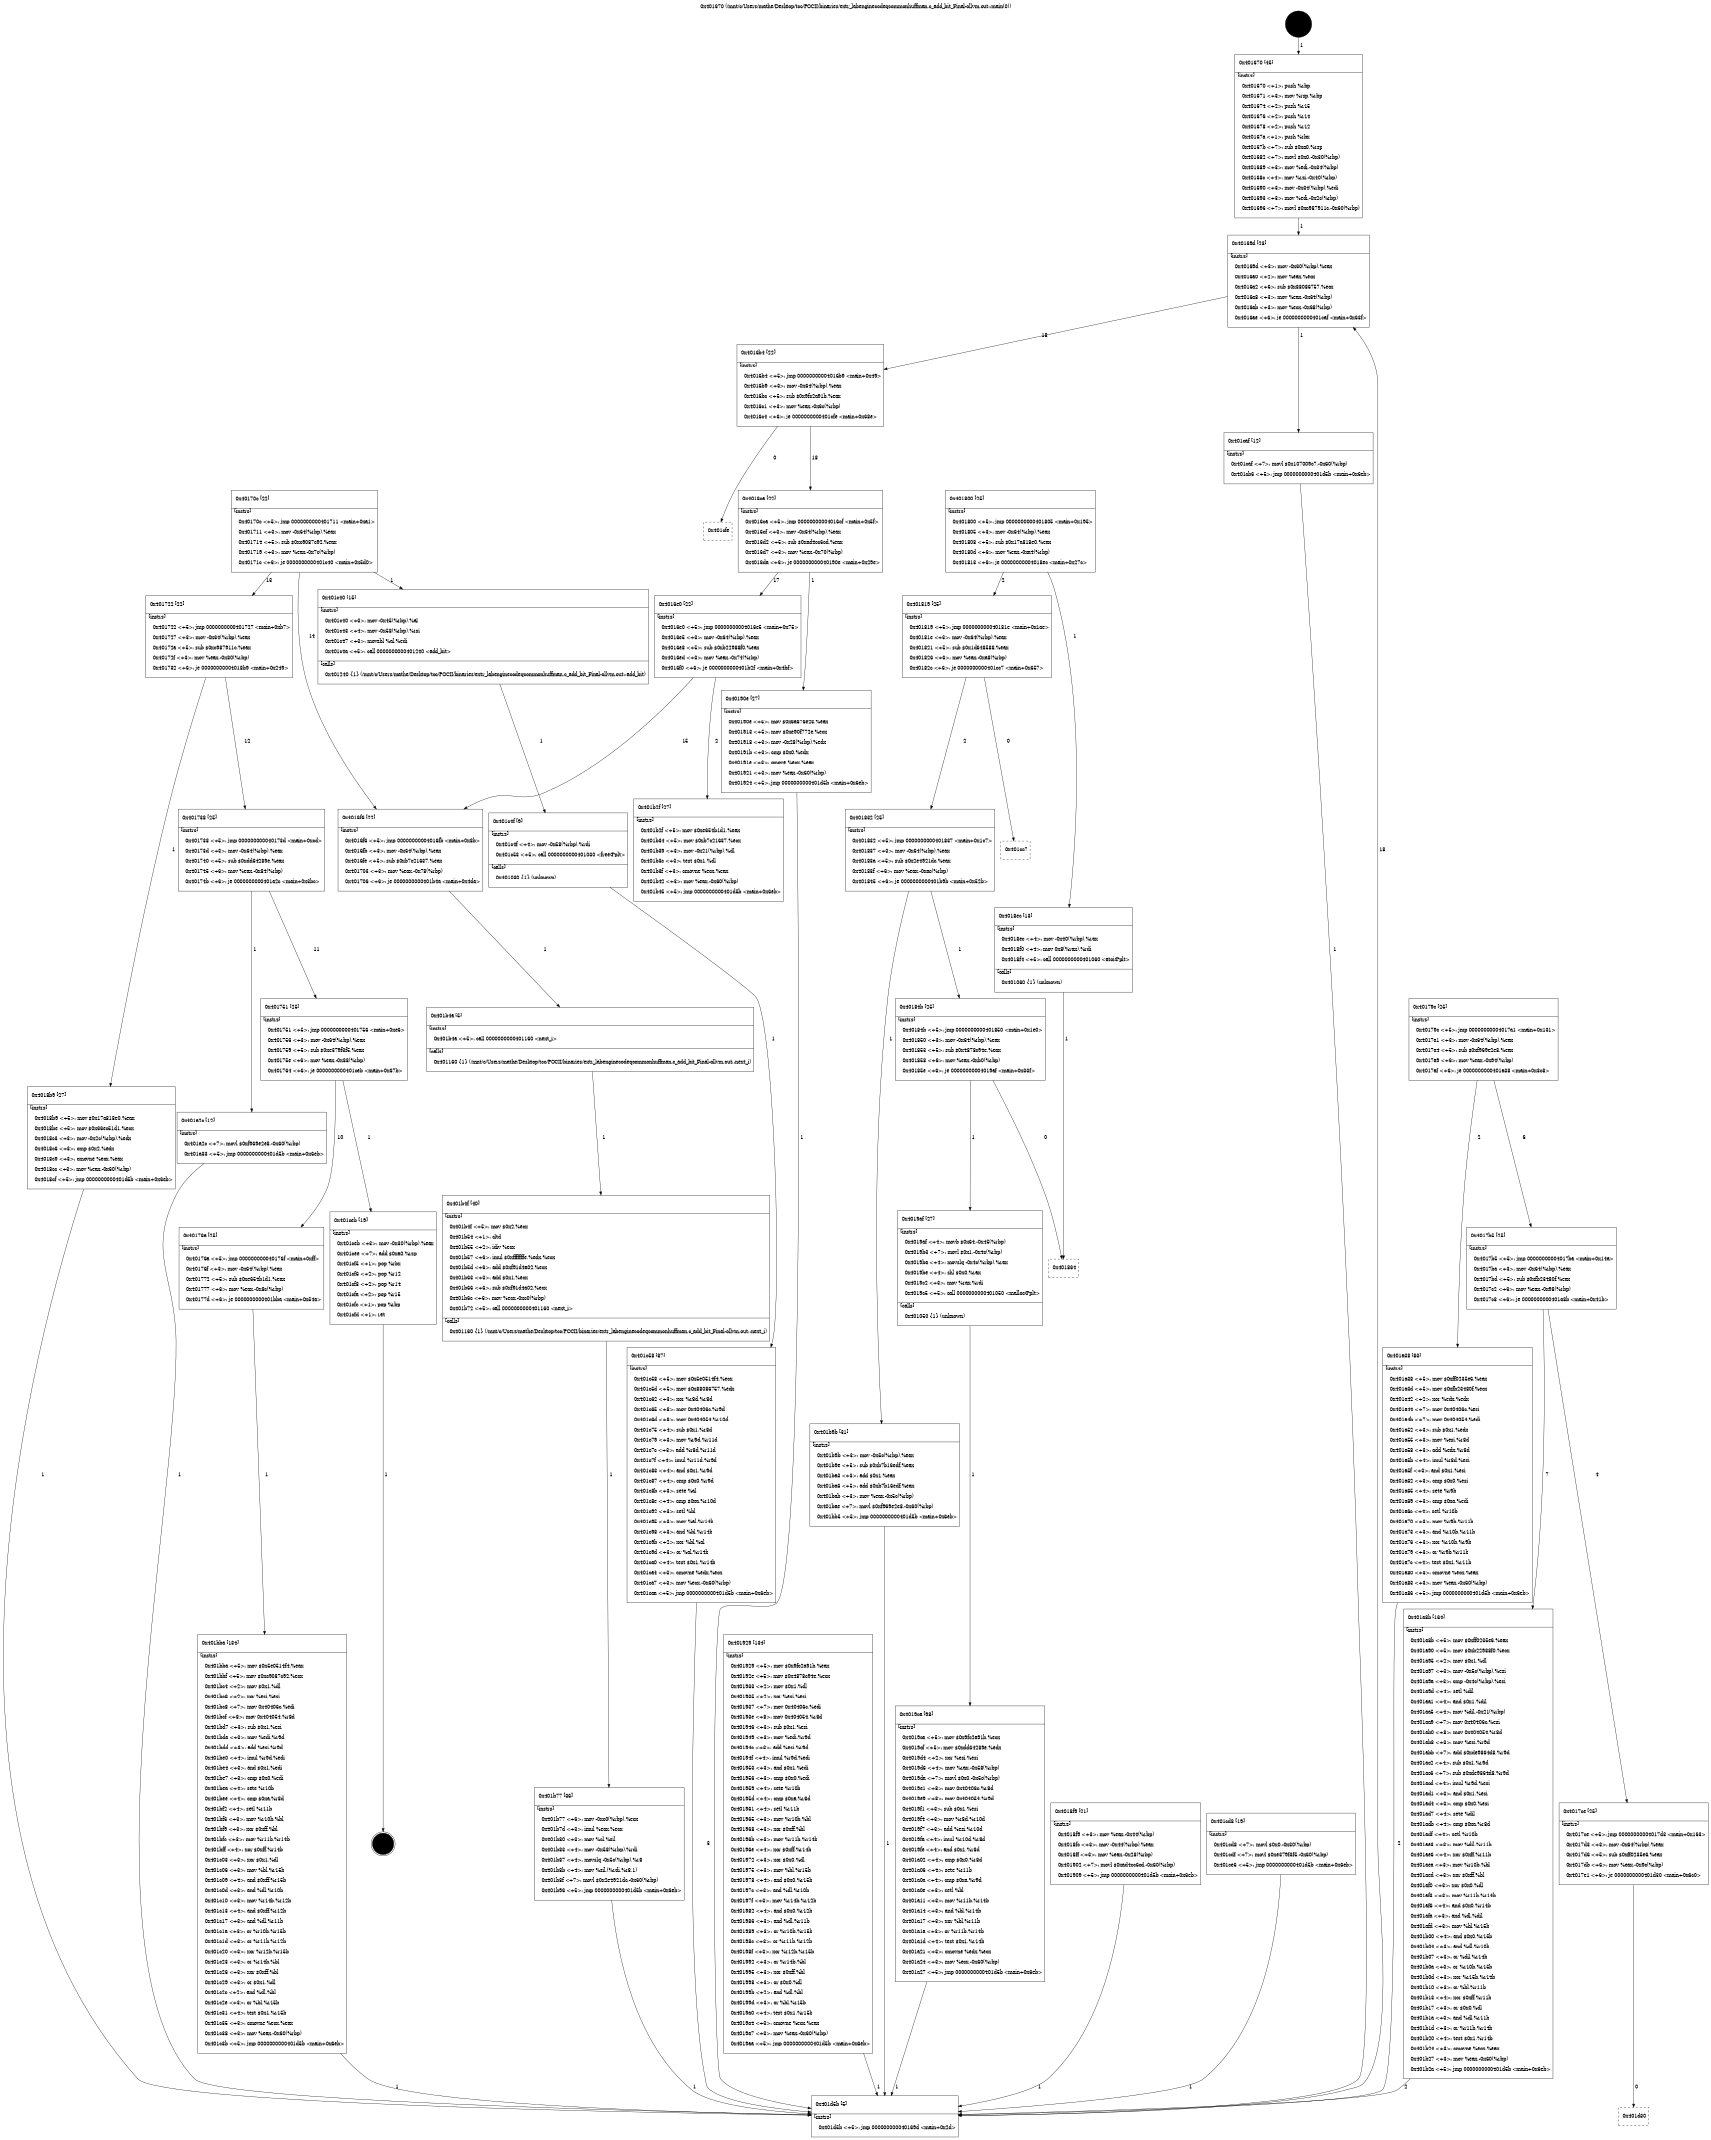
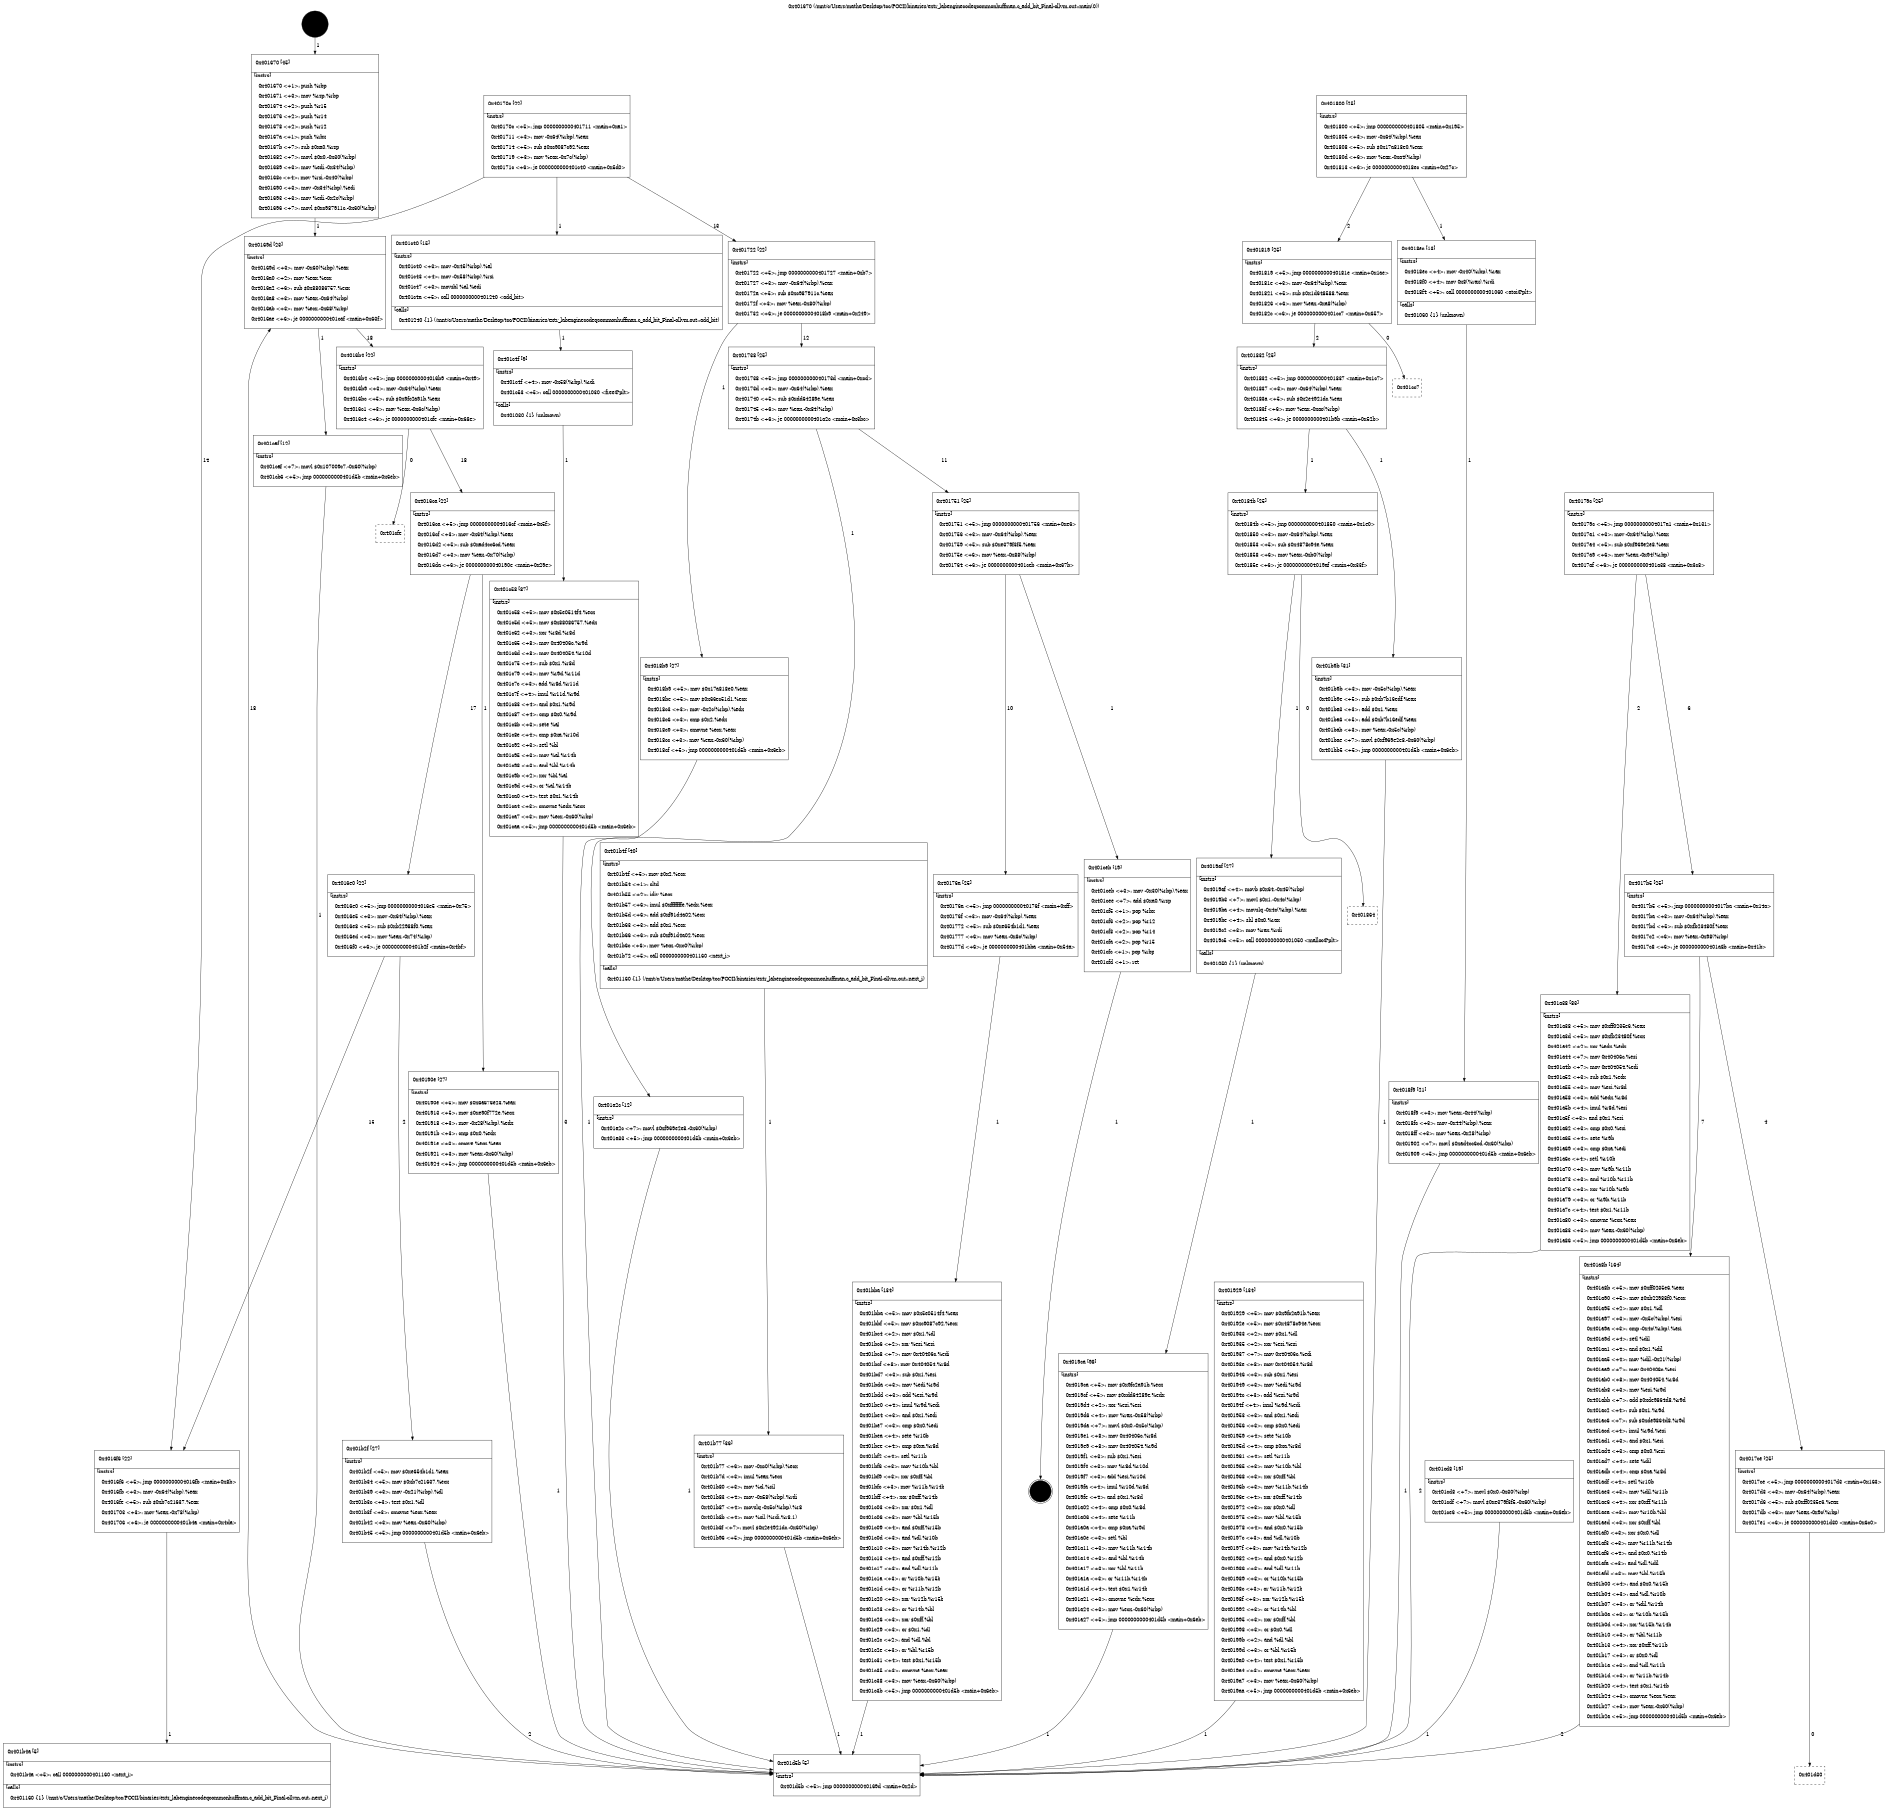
(1064, 1124) -> (1466, 701)
(597, 1132) -> none
none -> (537, 1743)
